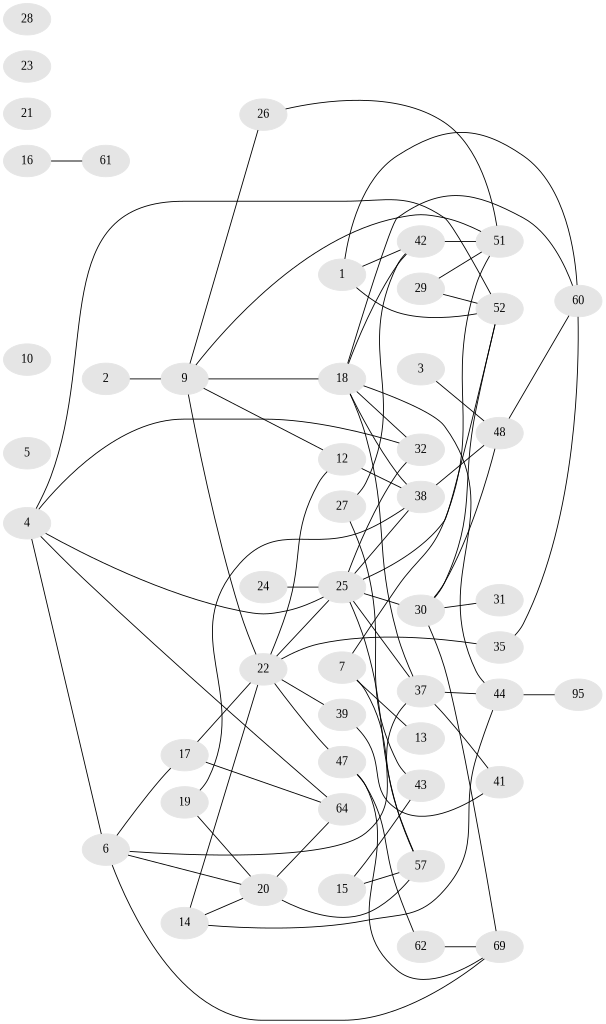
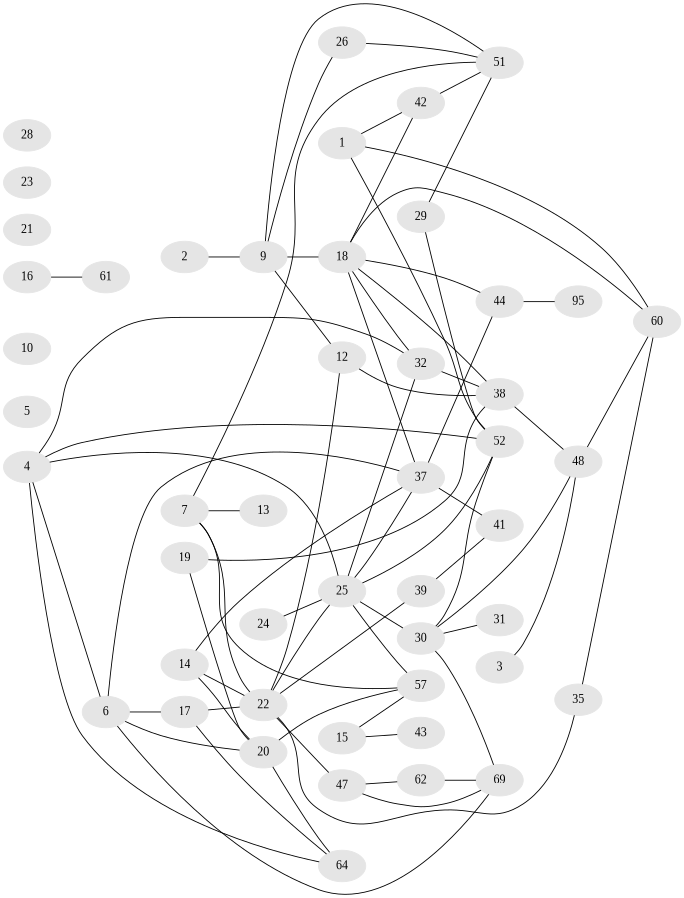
(342, 507) -> none
(217, 526) -> (228, 643)
(376, 548) -> (451, 375)
(423, 908) -> (286, 563)
